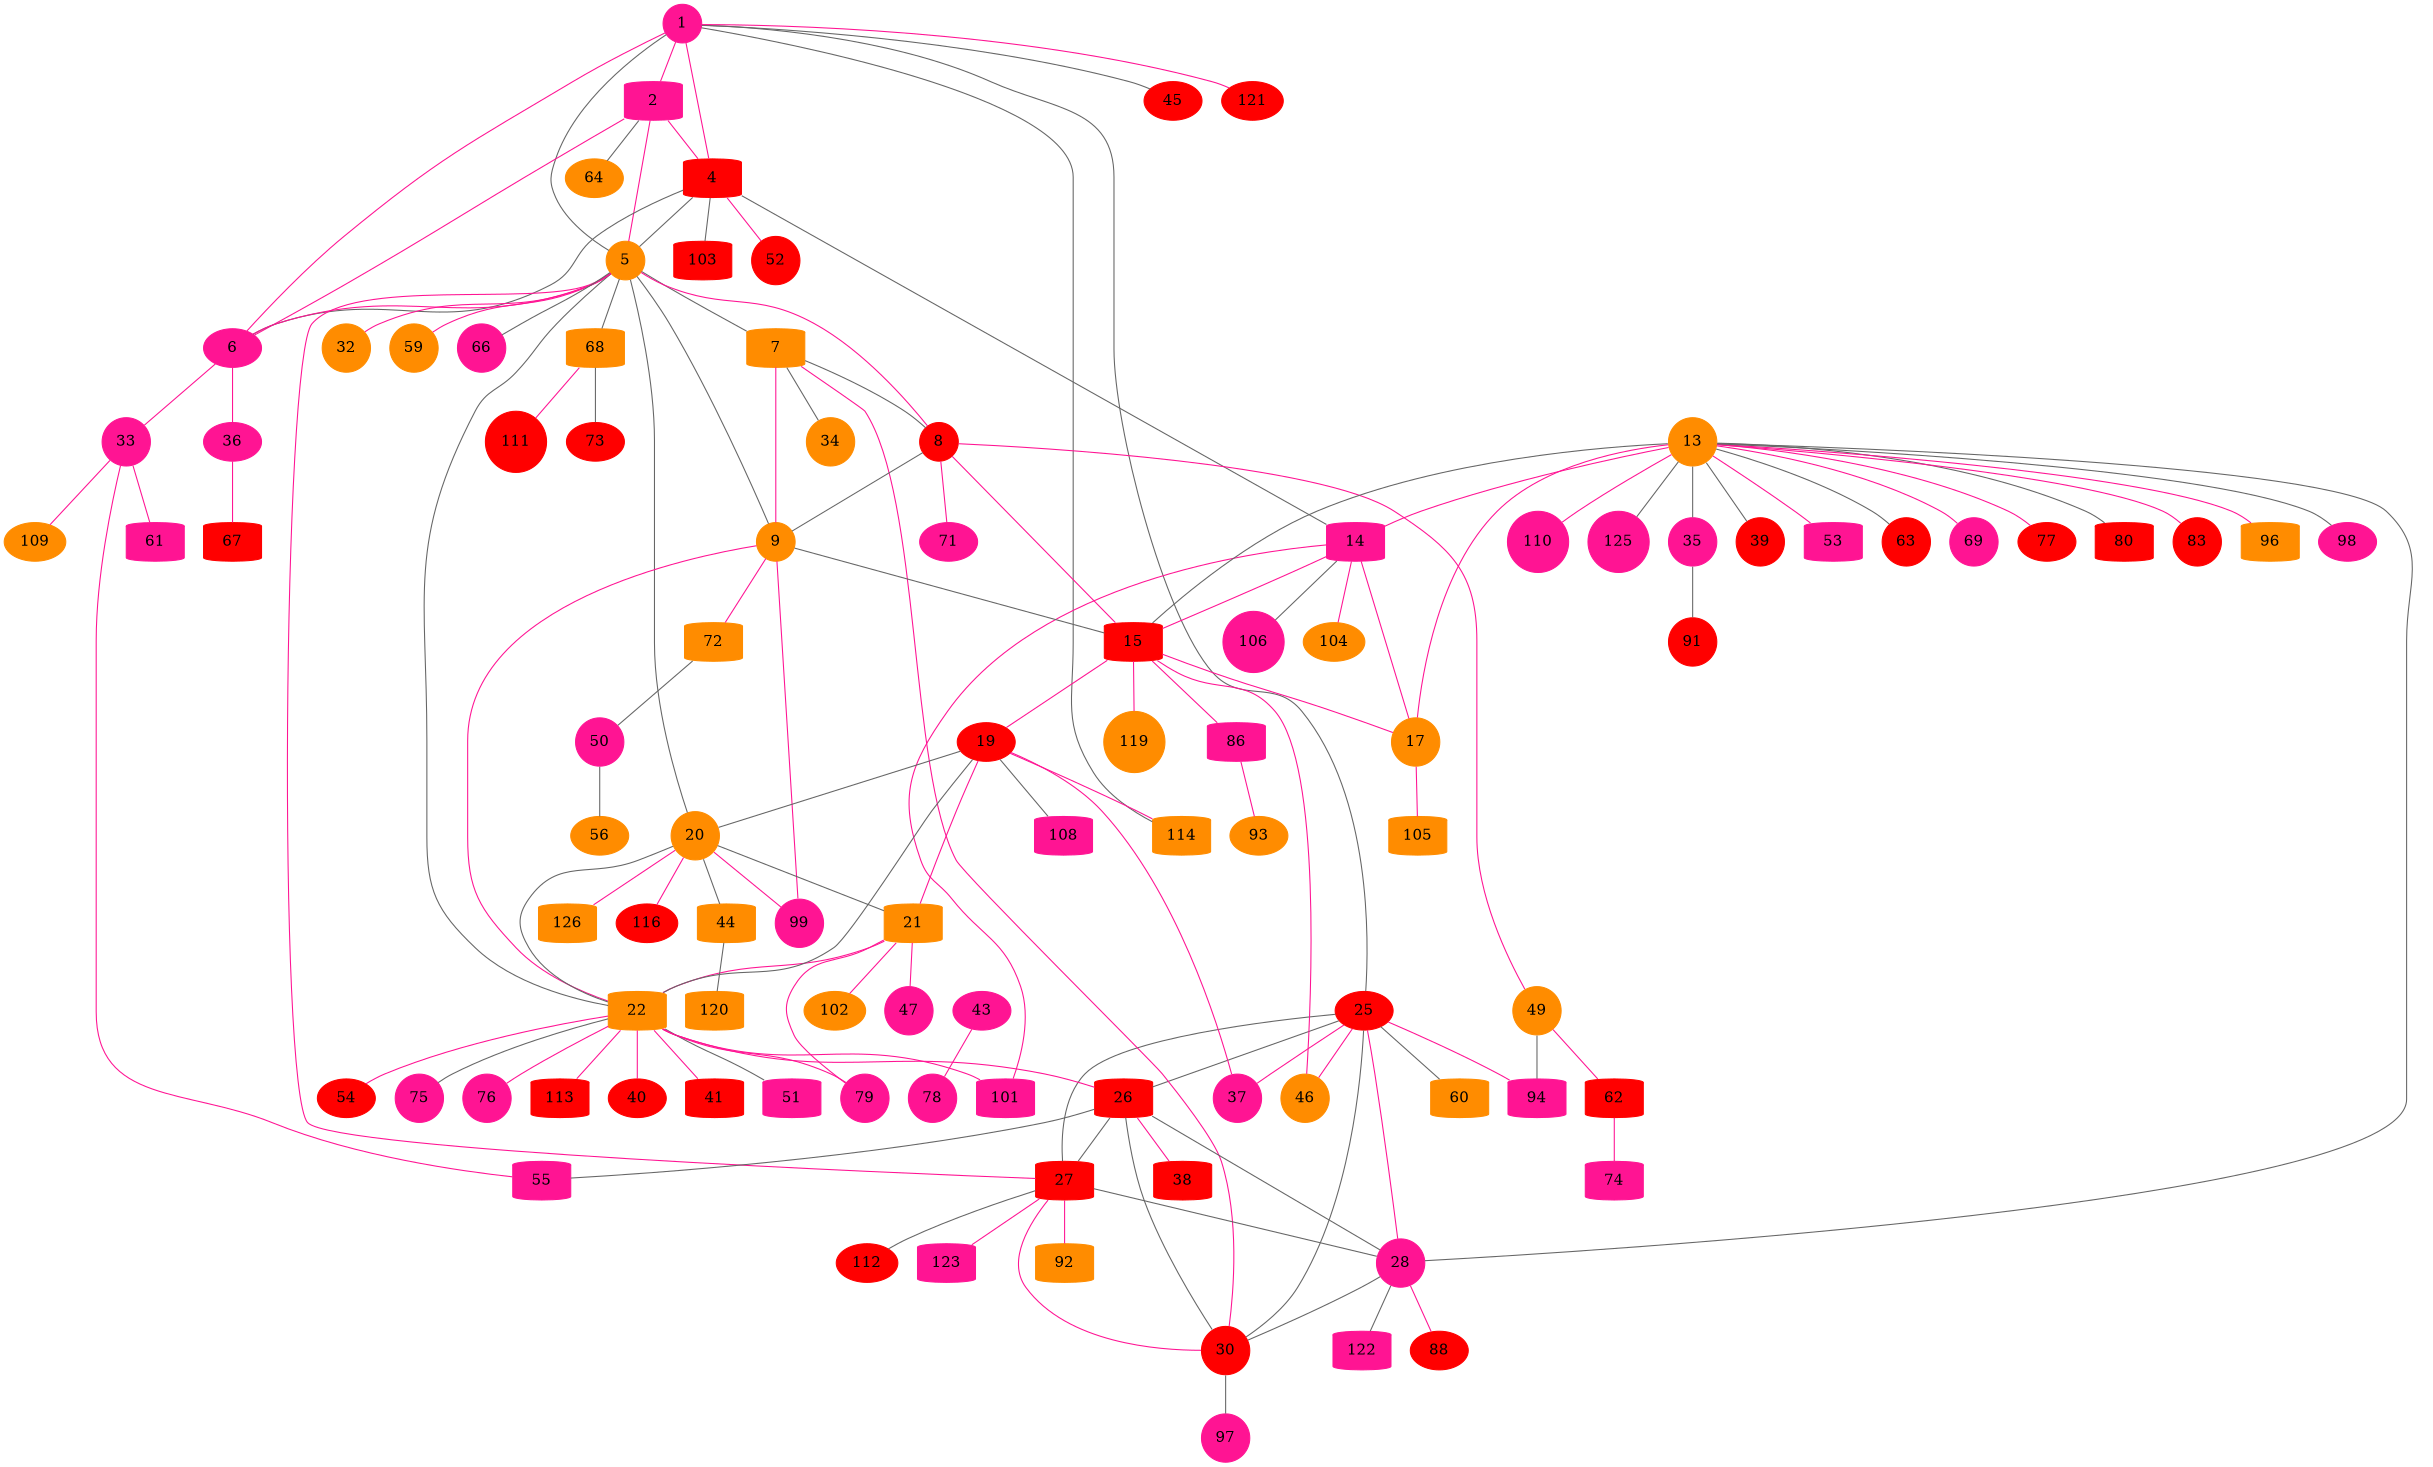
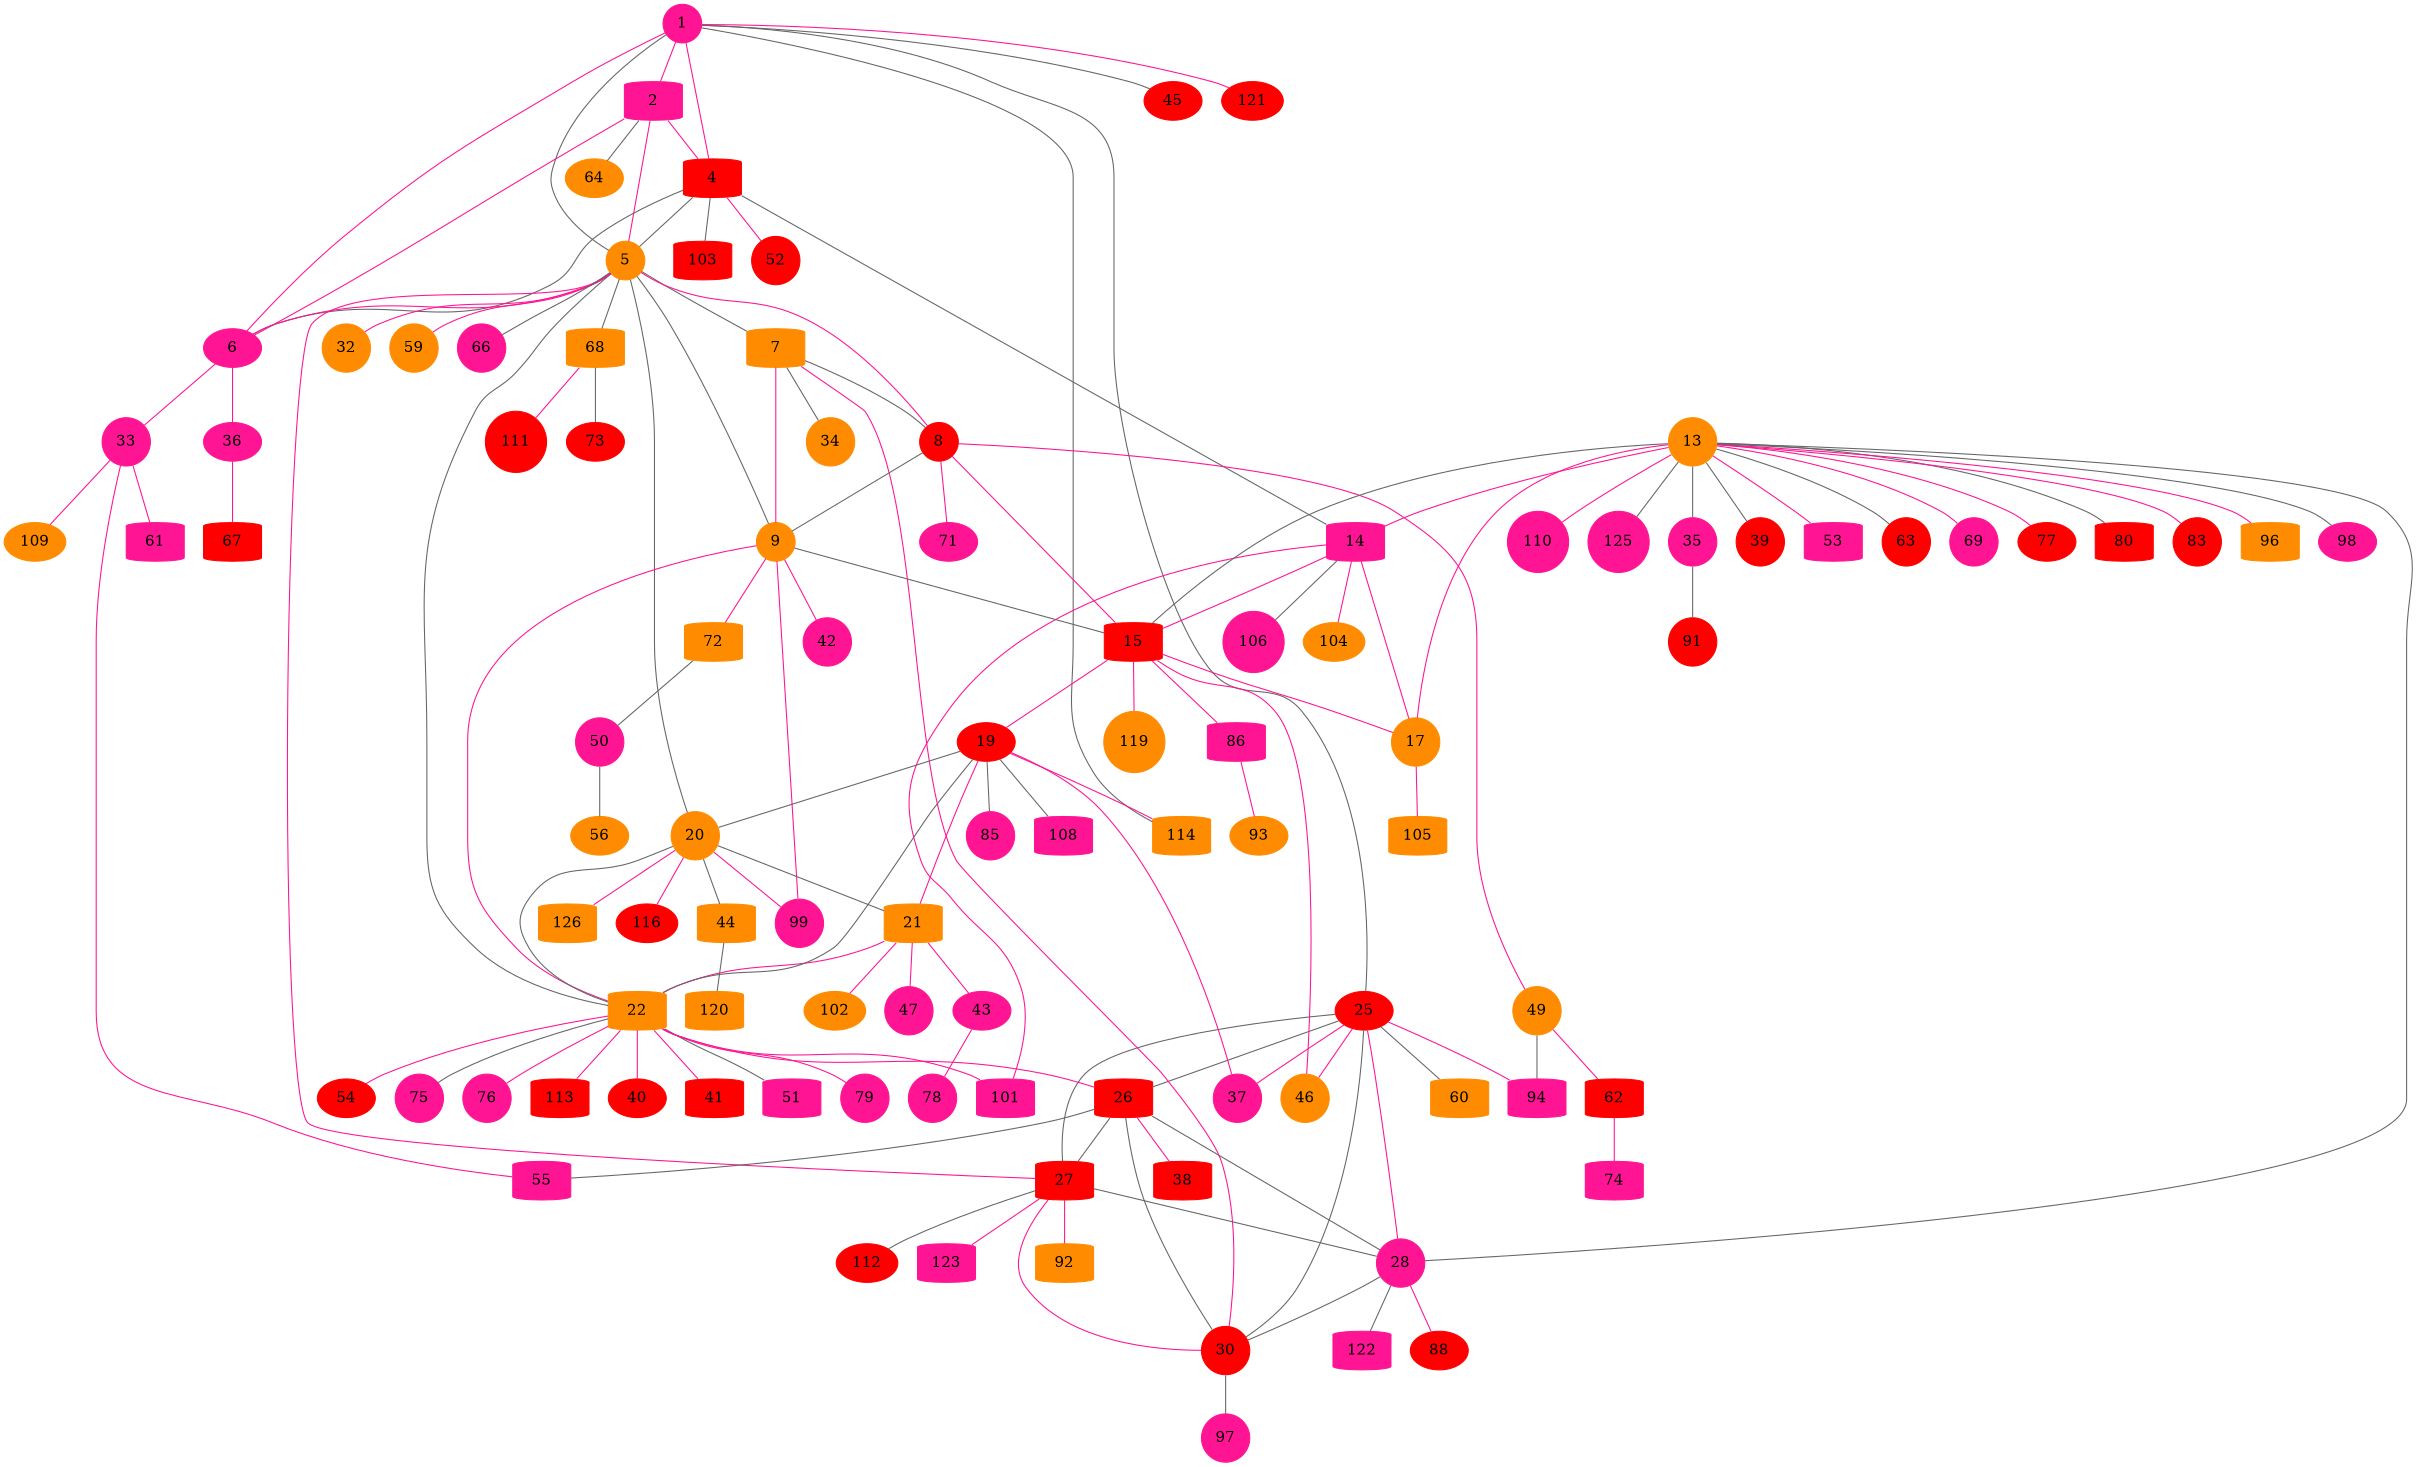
none -> (827, 642)
none -> (991, 836)
(790, 995) -> (948, 968)
